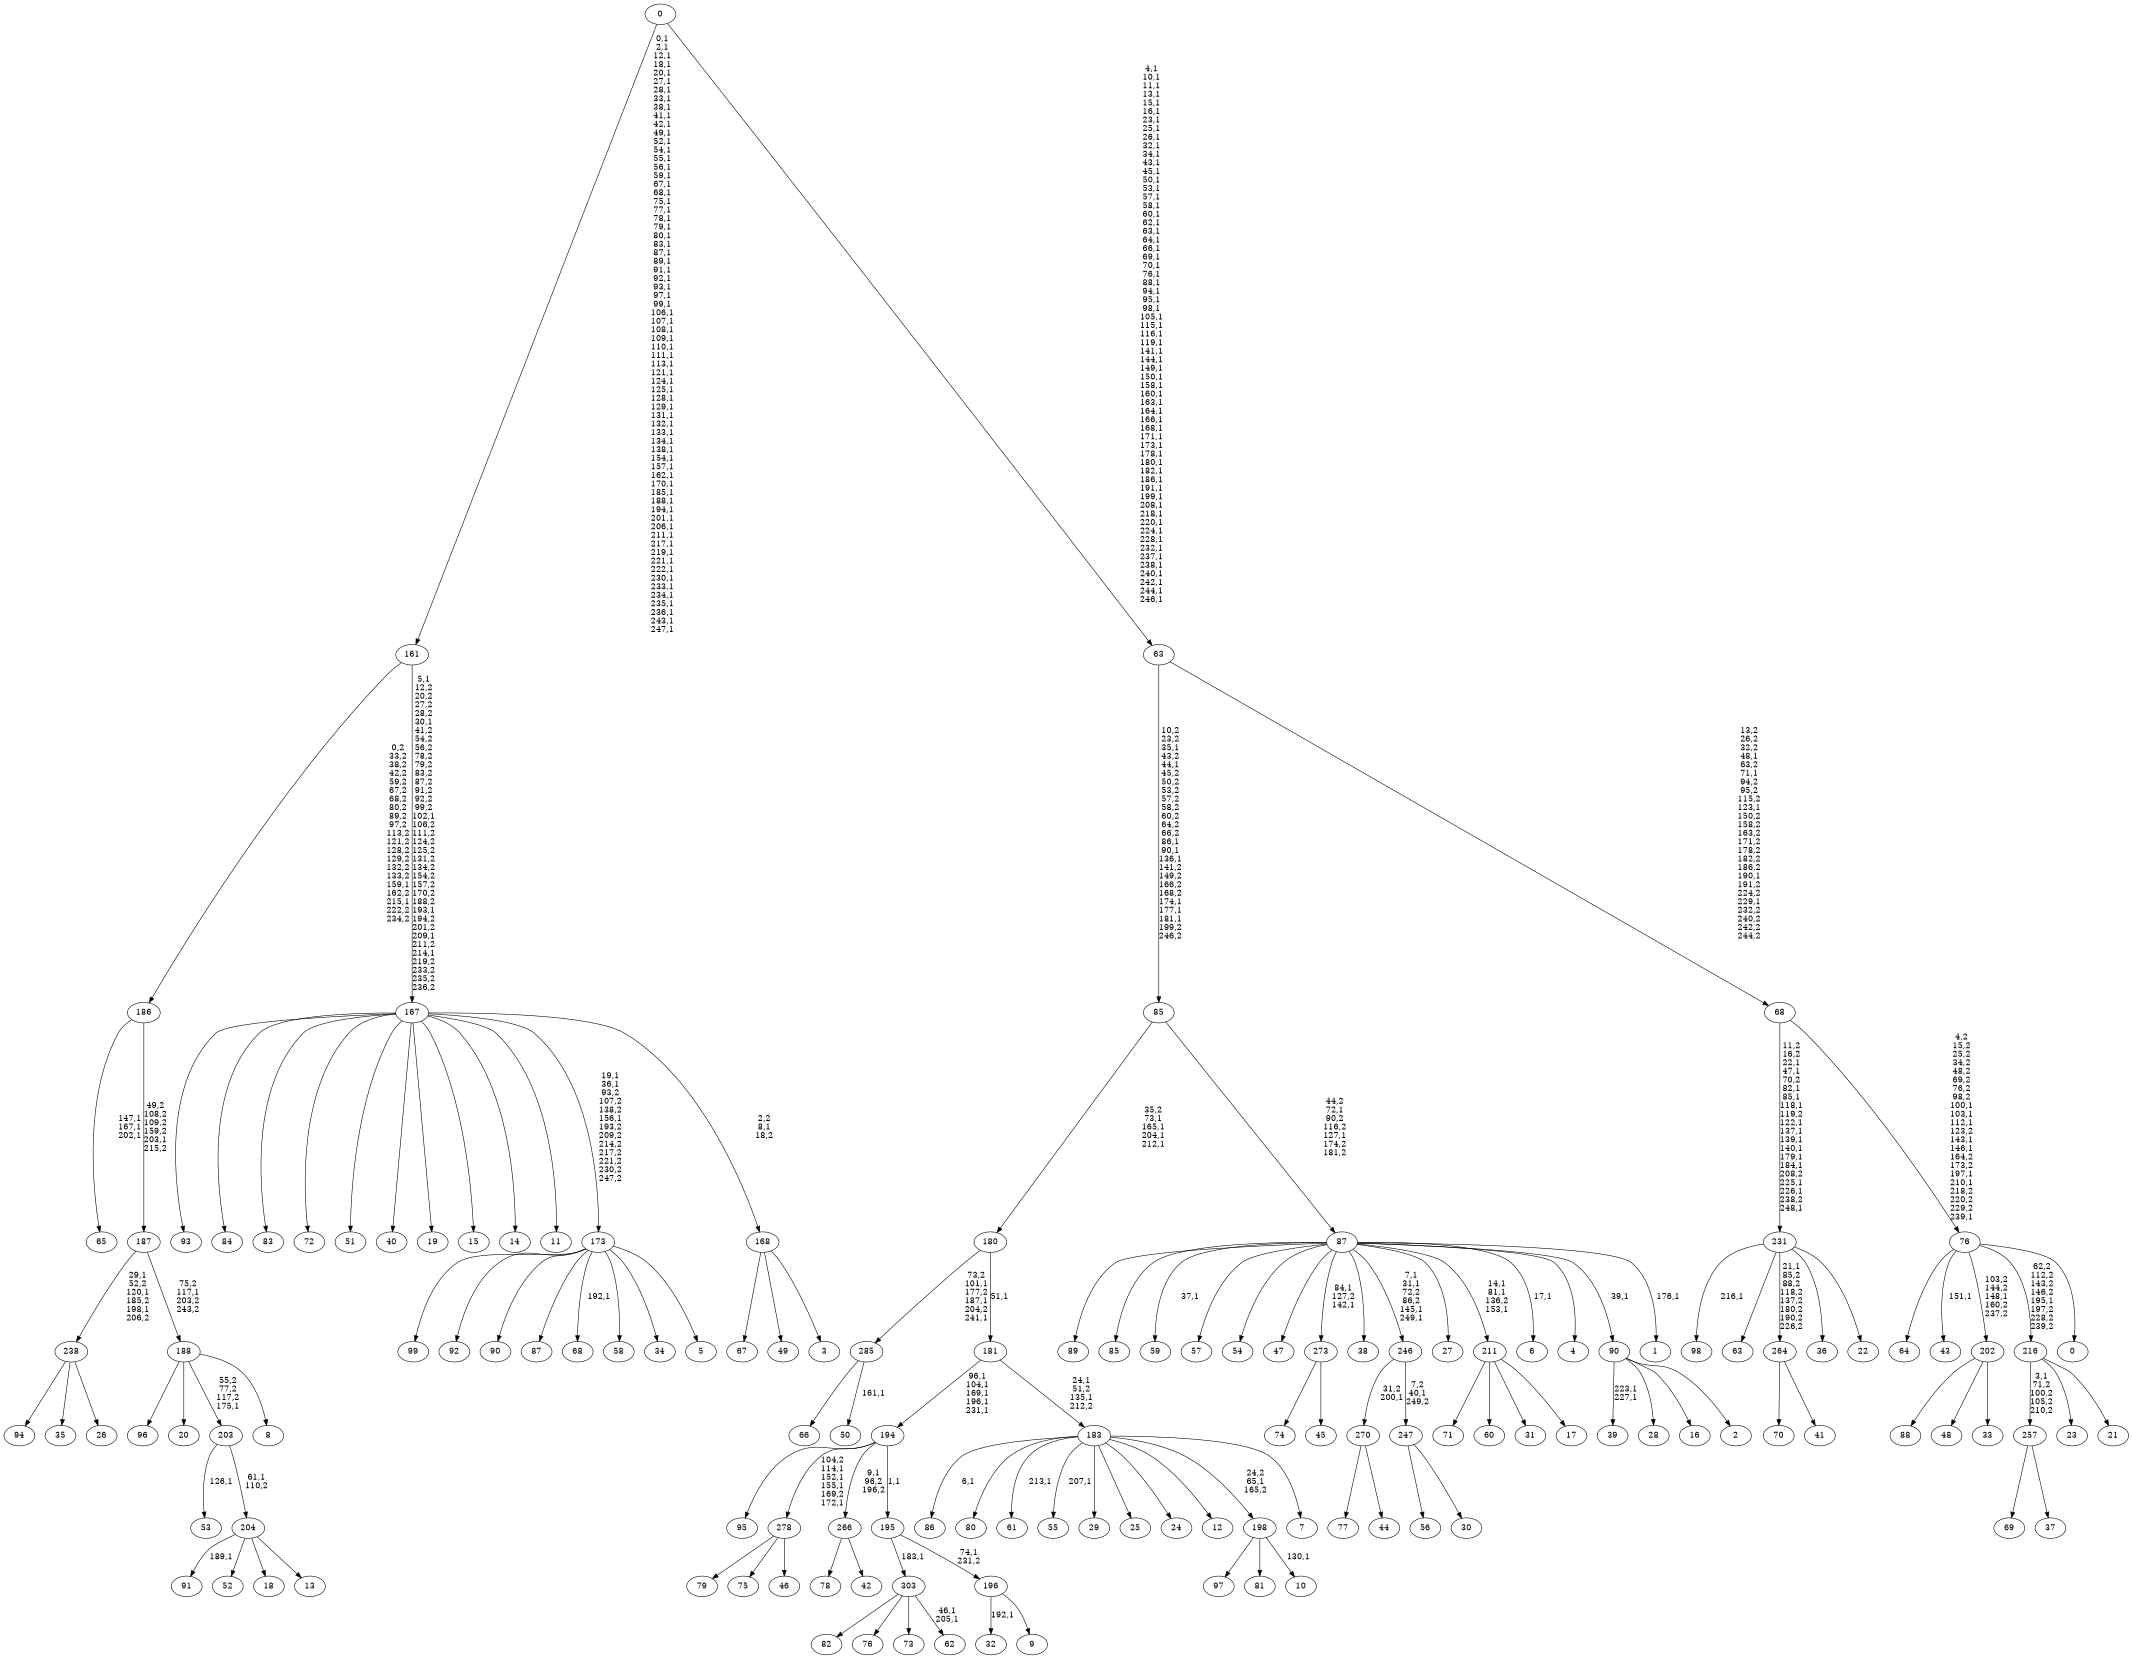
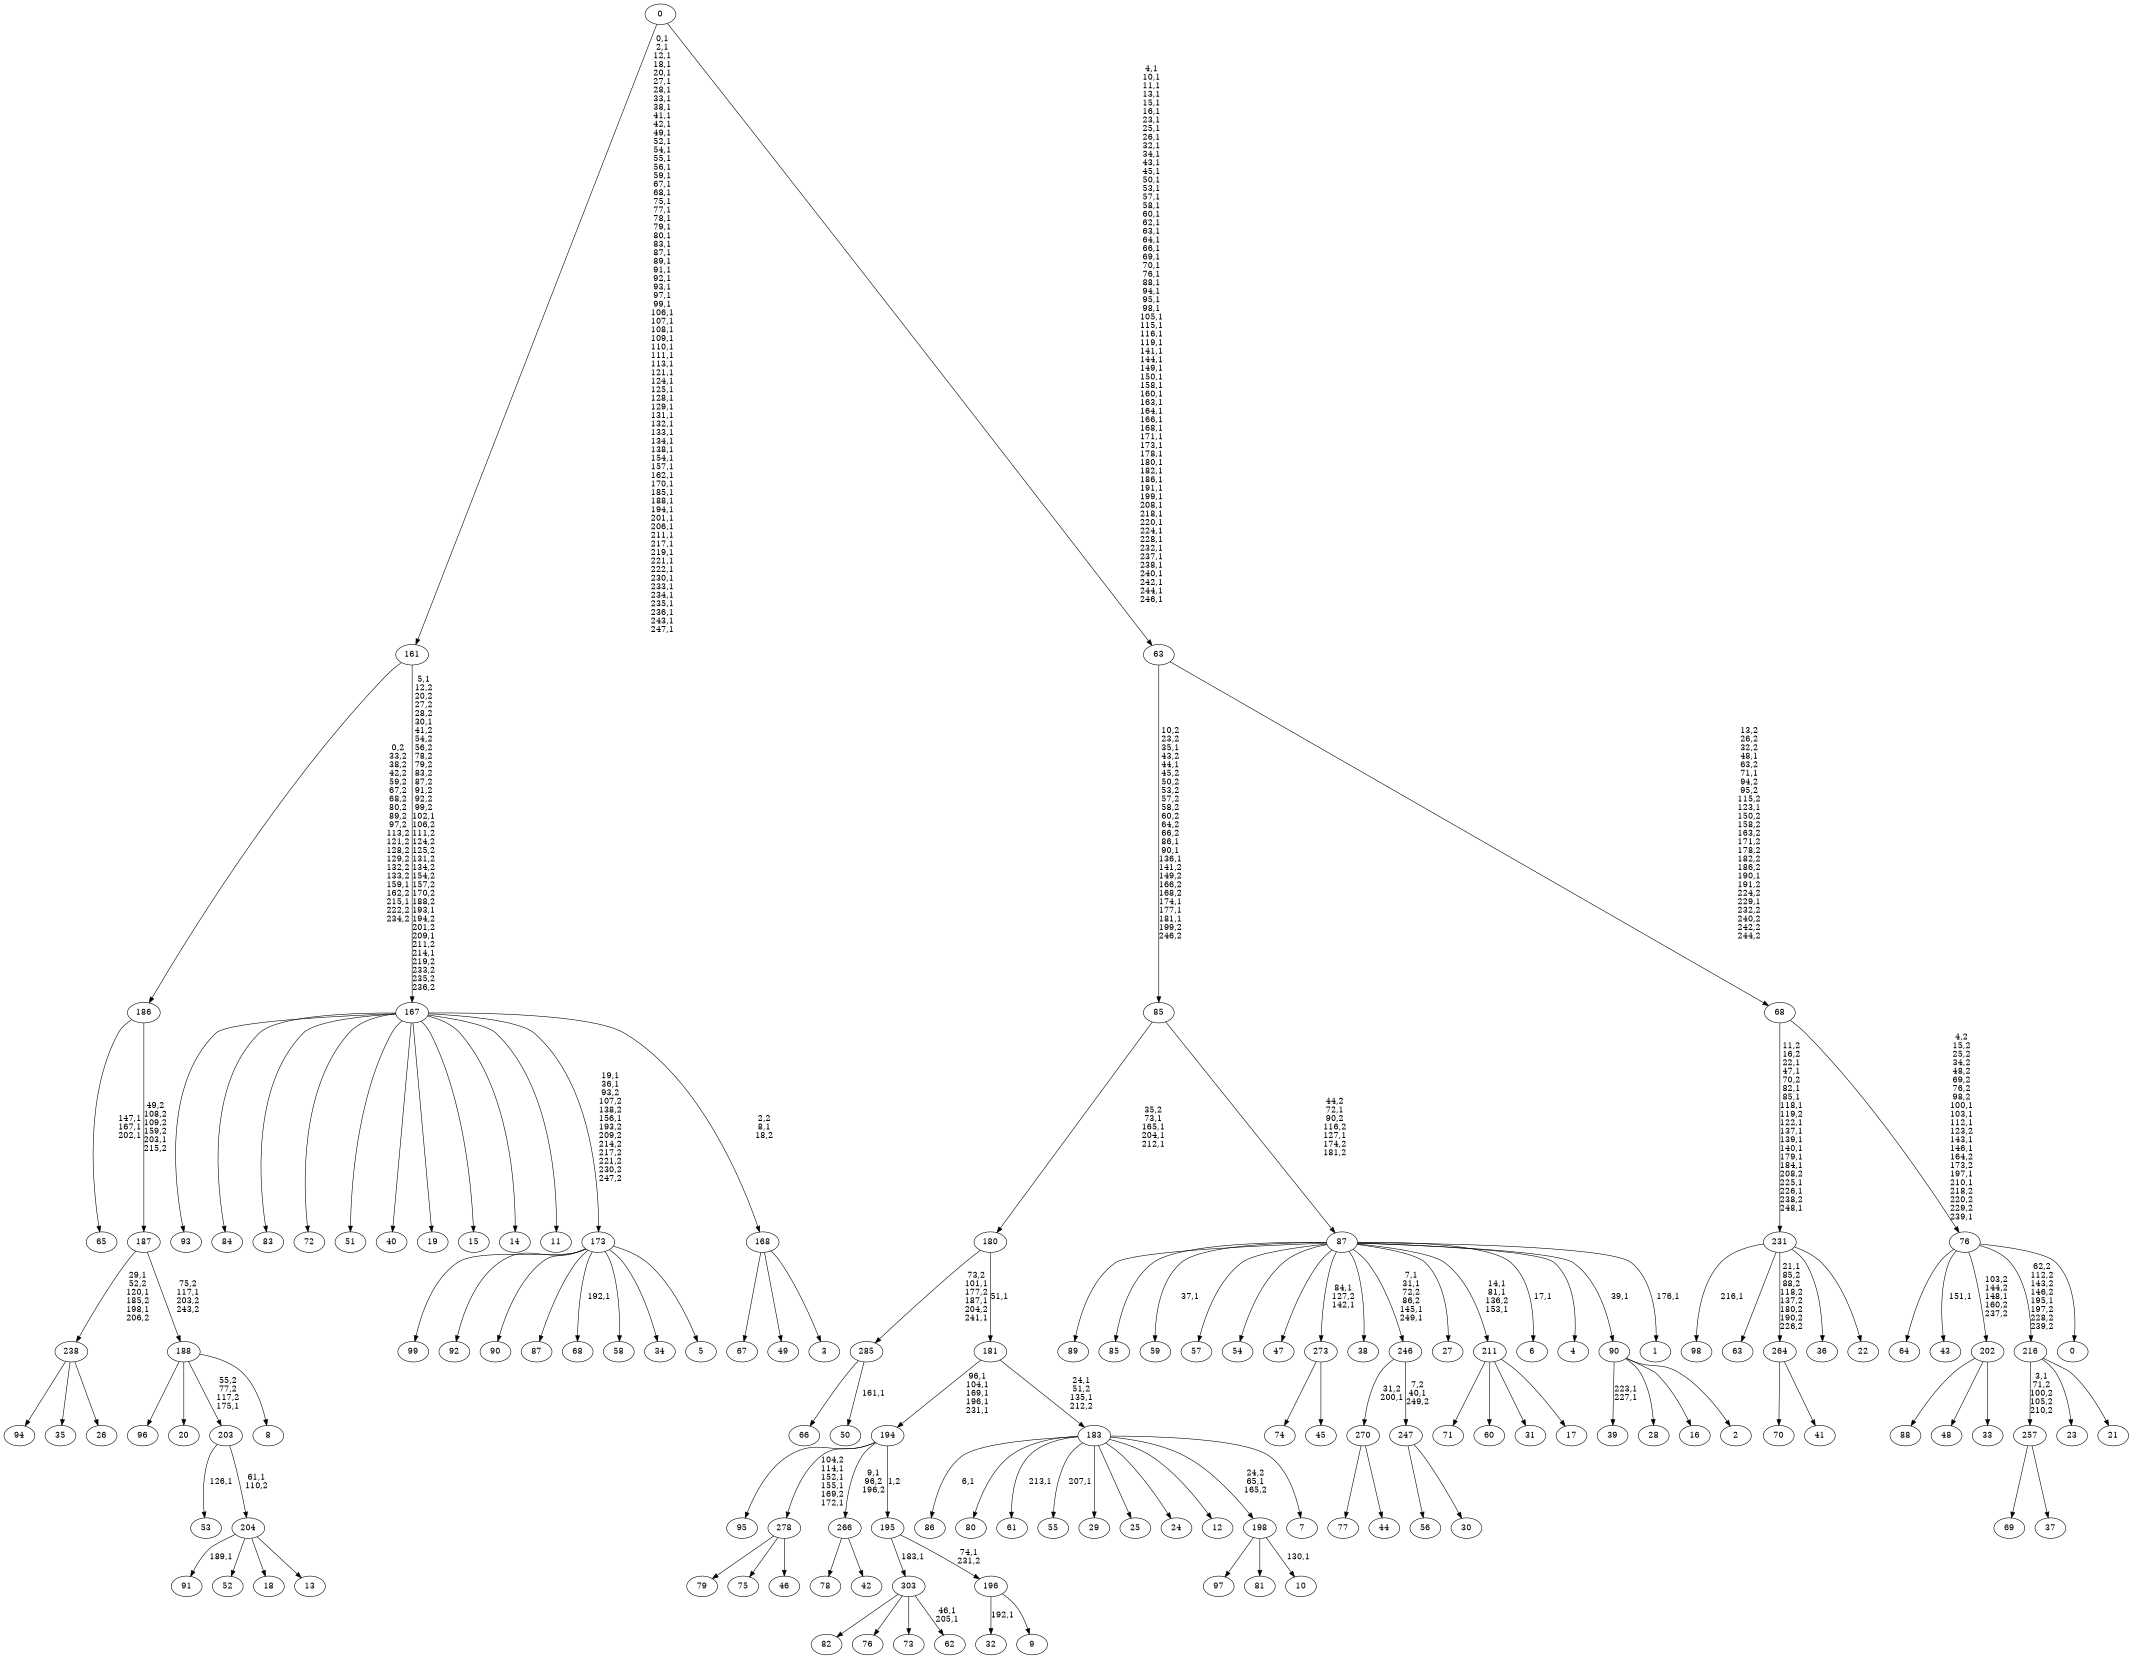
(894, 1482) -> (894, 1482)
